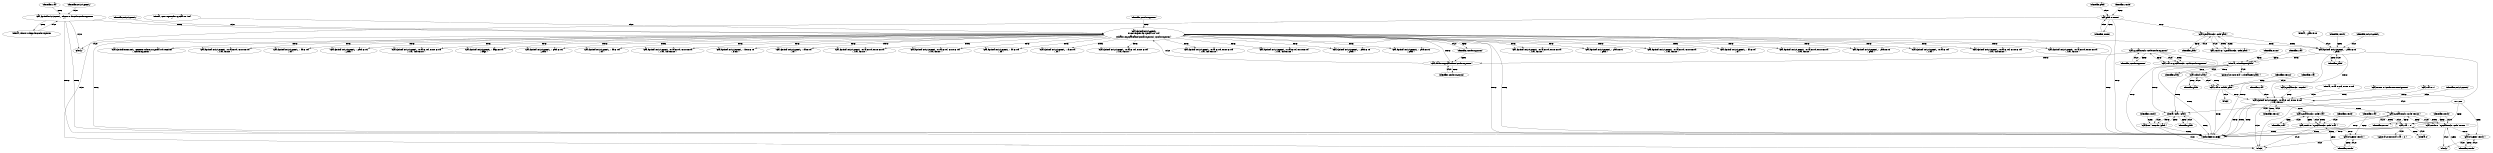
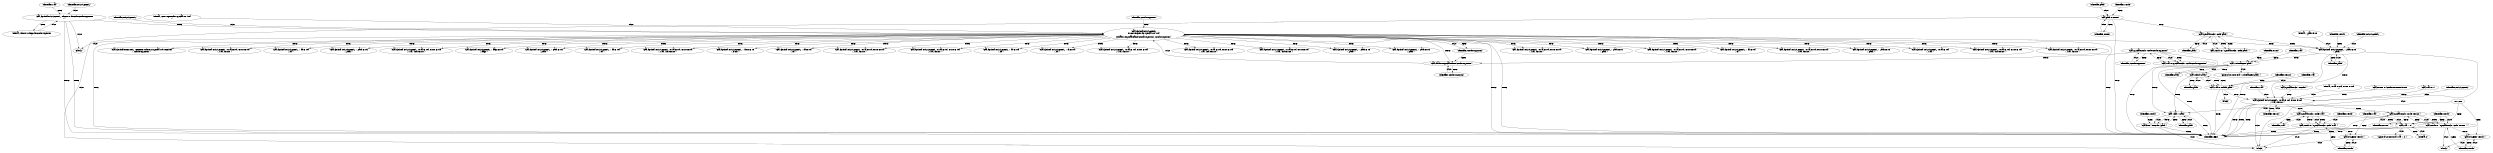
(2241, 63) -> (2241, 63)
none -> (2217, 79)
(2390, 88) -> (2390, 88)
(2176, 114) -> (2176, 114)
(2310, 120) -> (2310, 120)
(2211, 137) -> (2211, 137)
